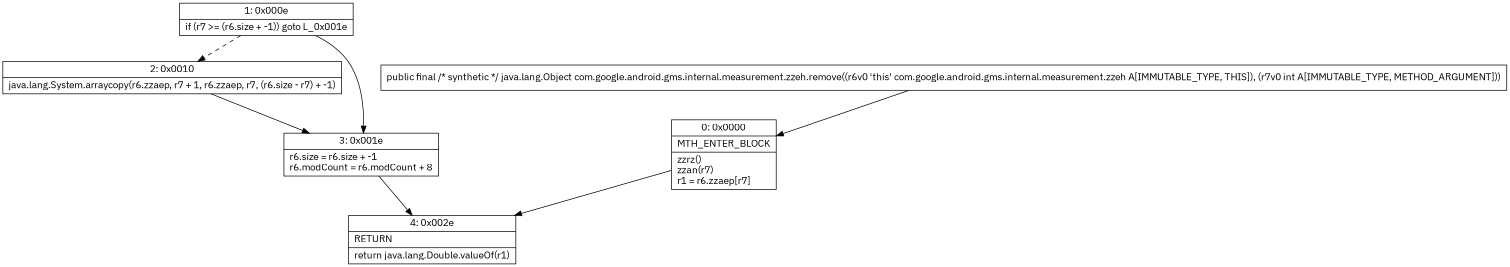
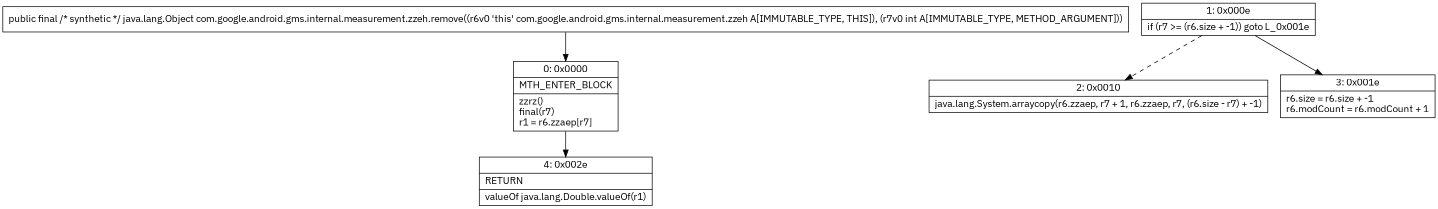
(257, 112) -> none
(361, 168) -> (1358, 109)
(695, 170) -> (537, 112)
(393, 193) -> none
(432, 255) -> (566, 197)
